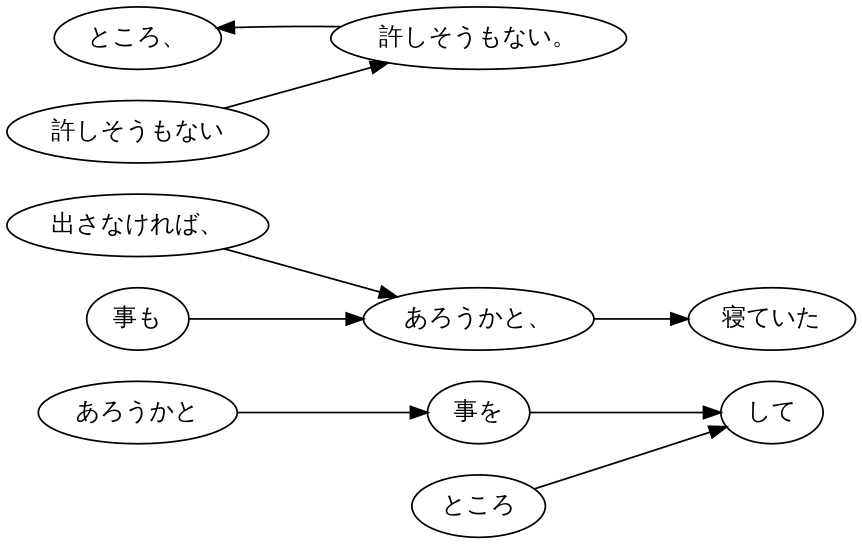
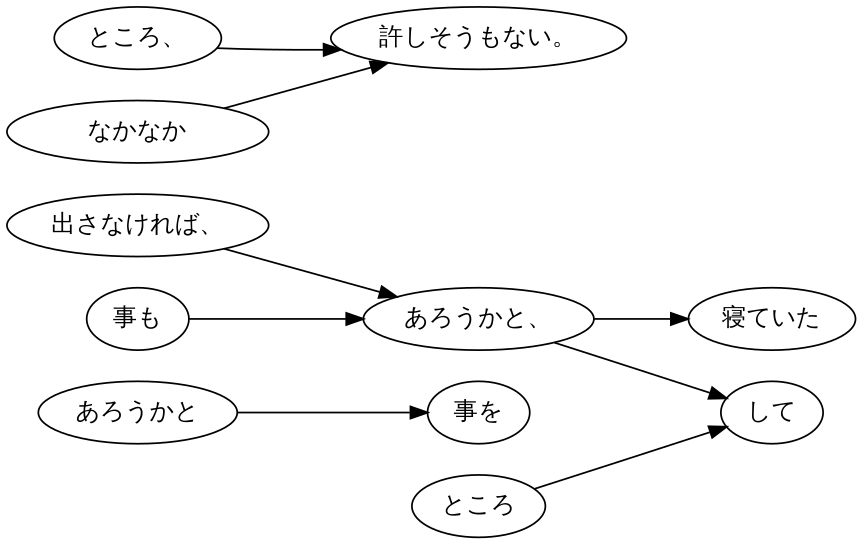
(288, 27) -> (270, 50)
(138, 132) -> (138, 132)
(616, 413) -> (632, 368)
